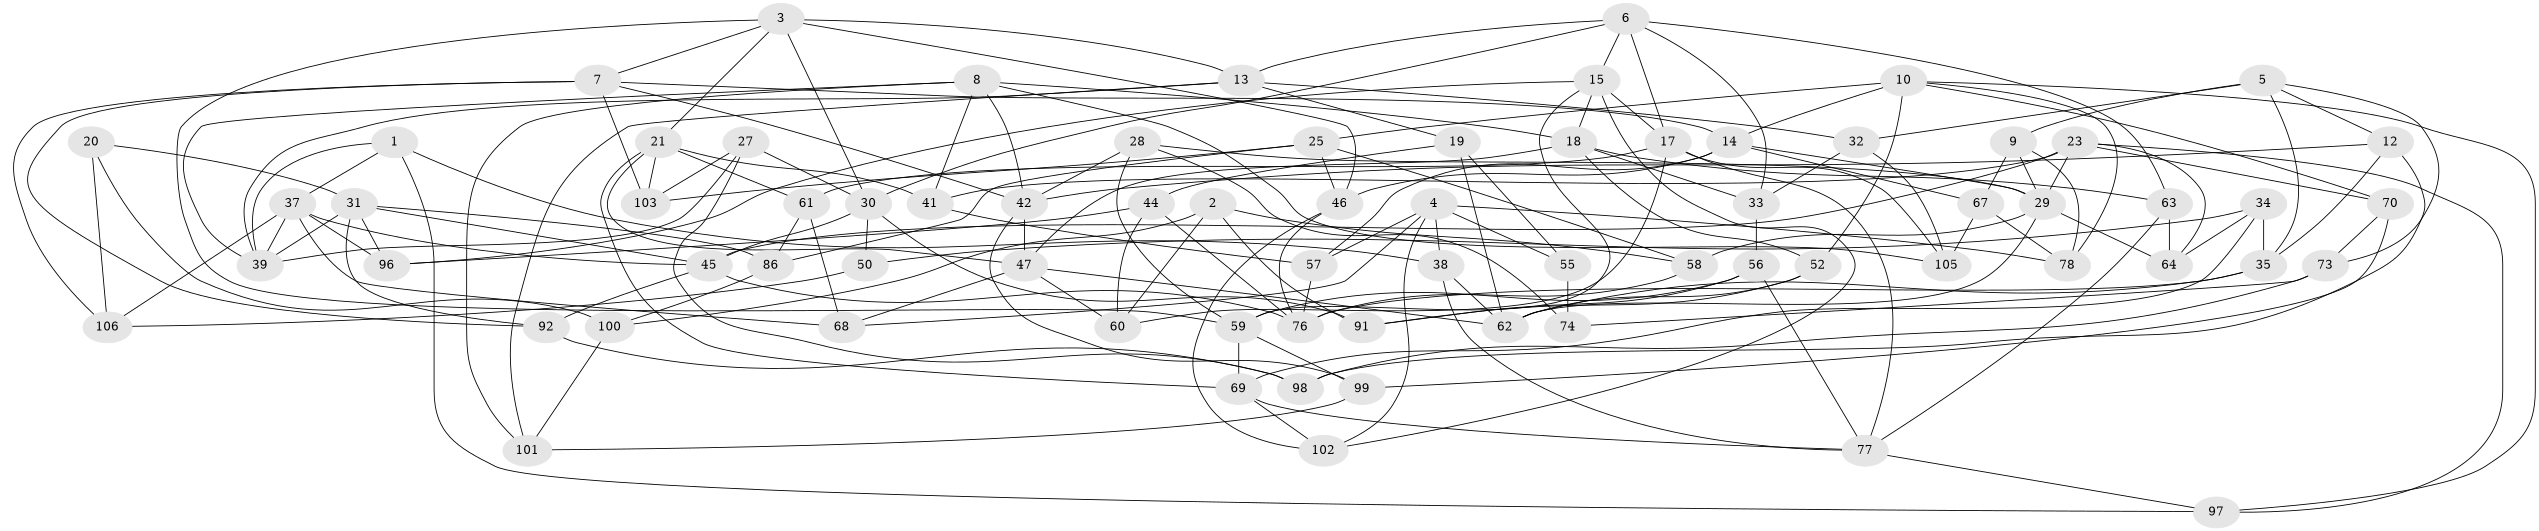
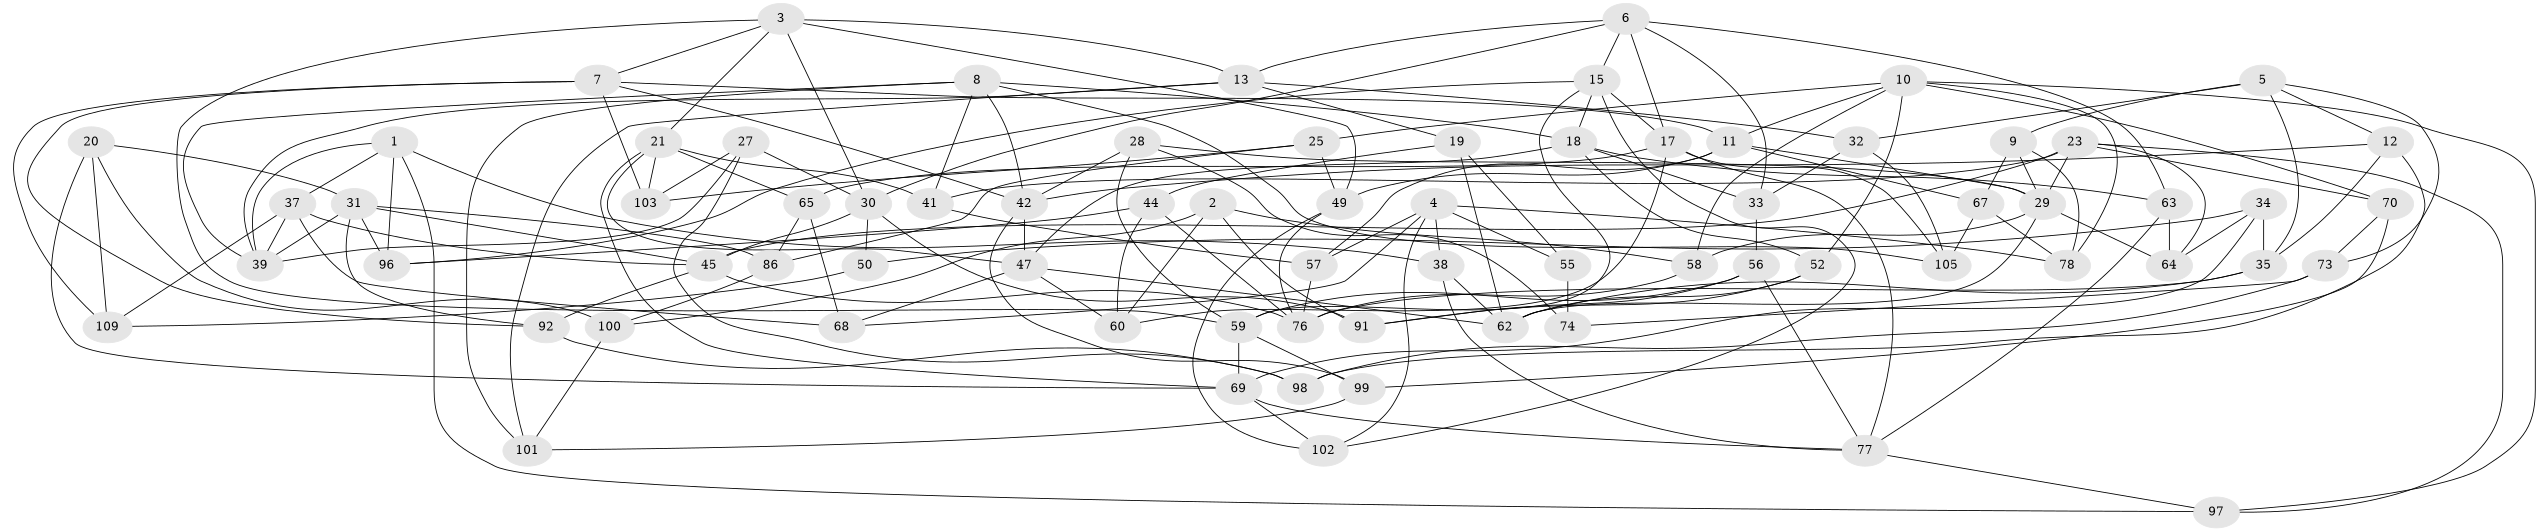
(1730, 142) -> (1730, 142)
(1498, 199) -> (1784, 146)
(807, 204) -> (807, 204)
(1340, 204) -> (1340, 204)
(340, 235) -> (391, 202)
(108, 327) -> (108, 327)
none -> (546, 380)
